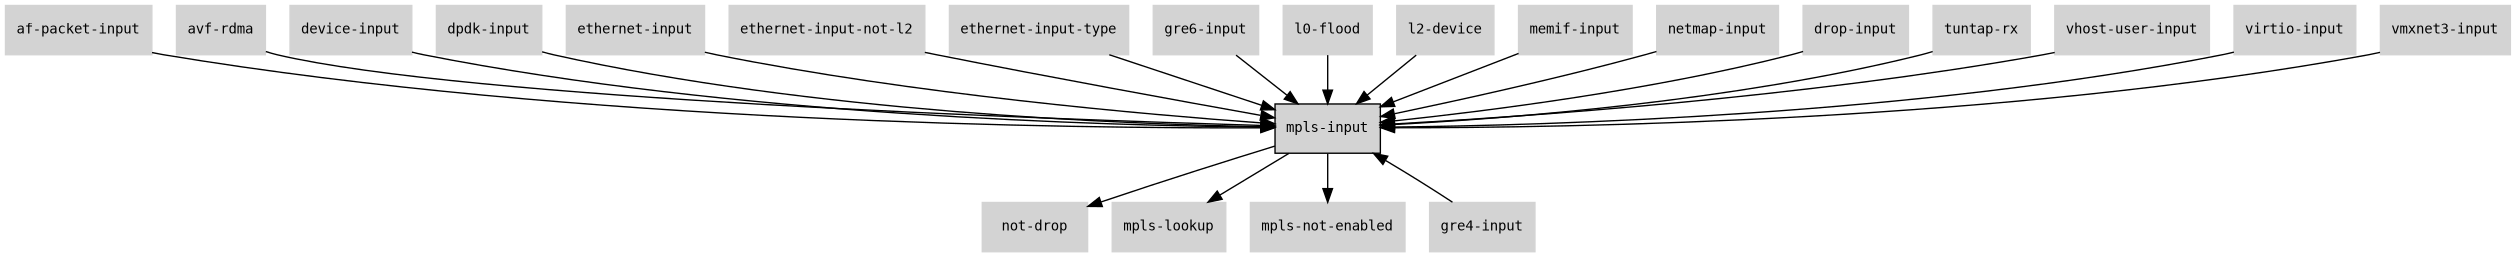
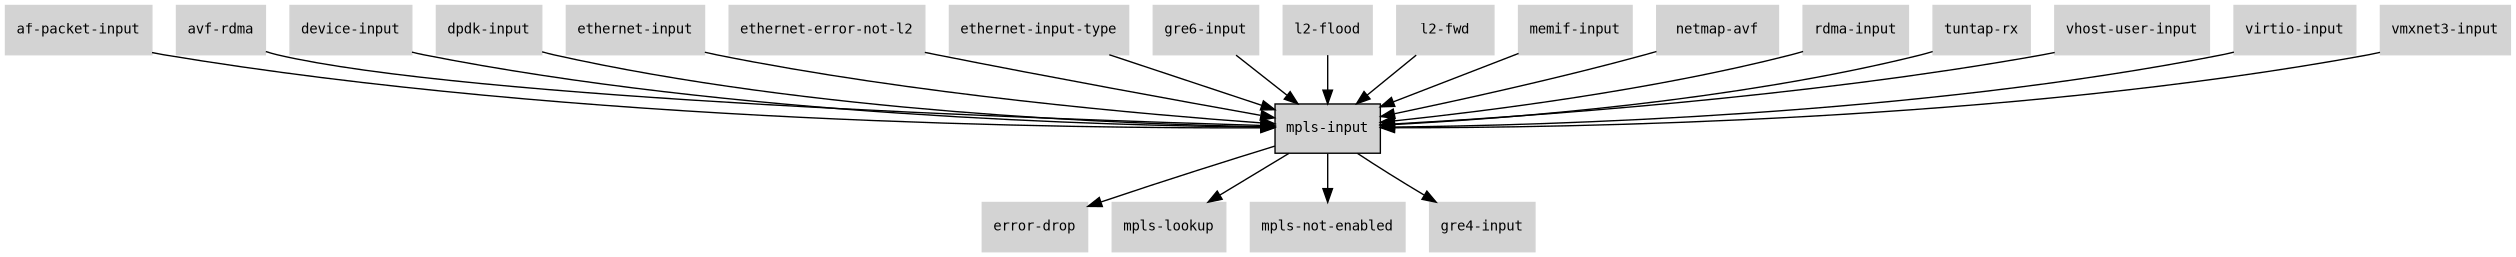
(827, 30) -> (827, 30)
(1328, 30) -> (1328, 30)
(1445, 30) -> (1445, 30)
(1718, 30) -> (1718, 30)
(1856, 30) -> (1856, 30)
(1419, 181) -> (1390, 175)
(1035, 227) -> (1035, 227)
